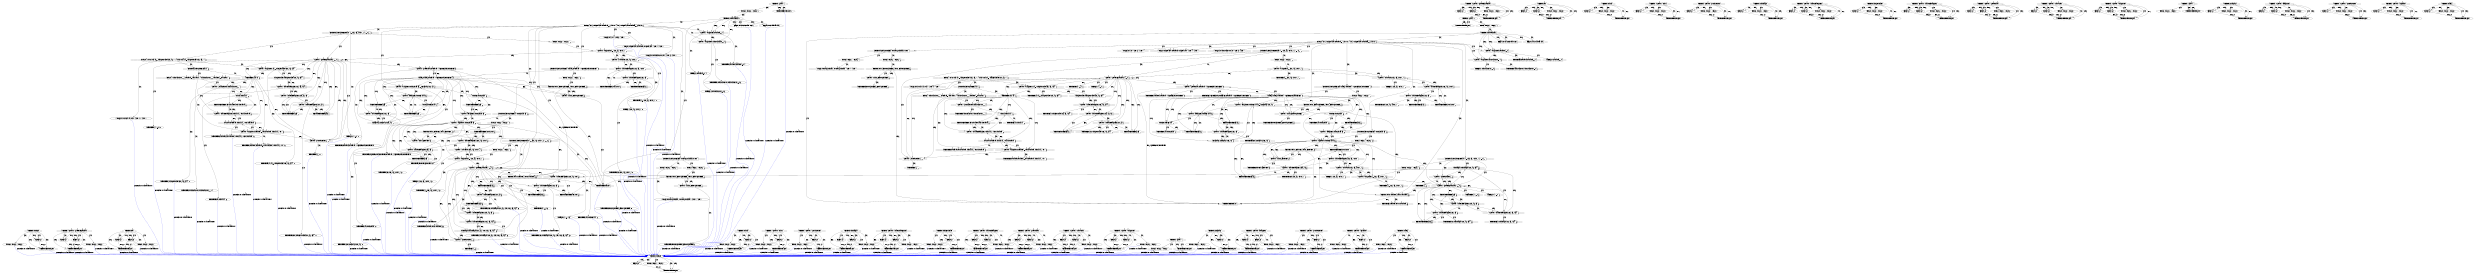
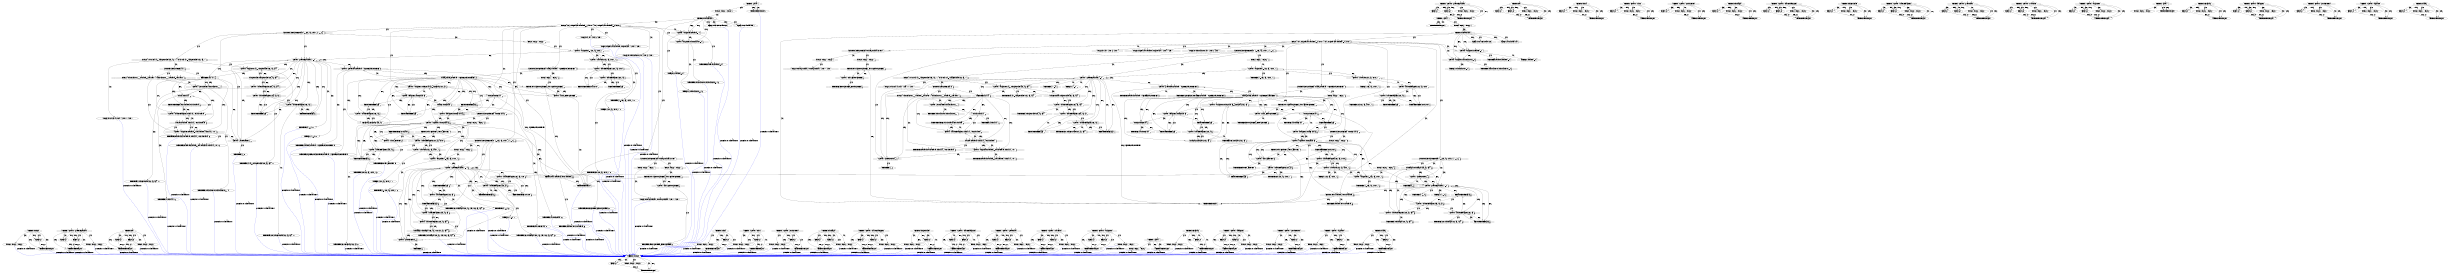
none -> (525, 184)
